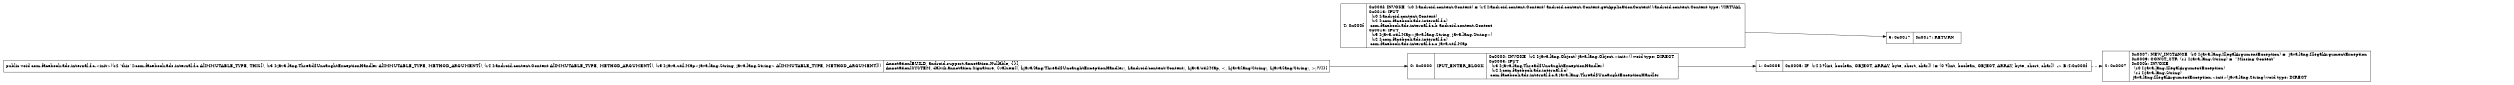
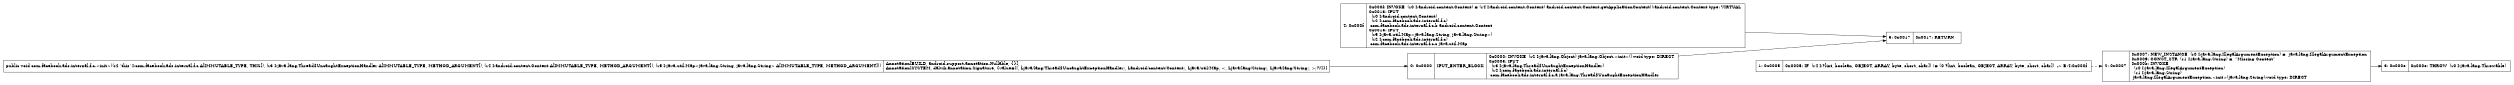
(1715, 66) -> (1781, 48)
none -> (2446, 66)
